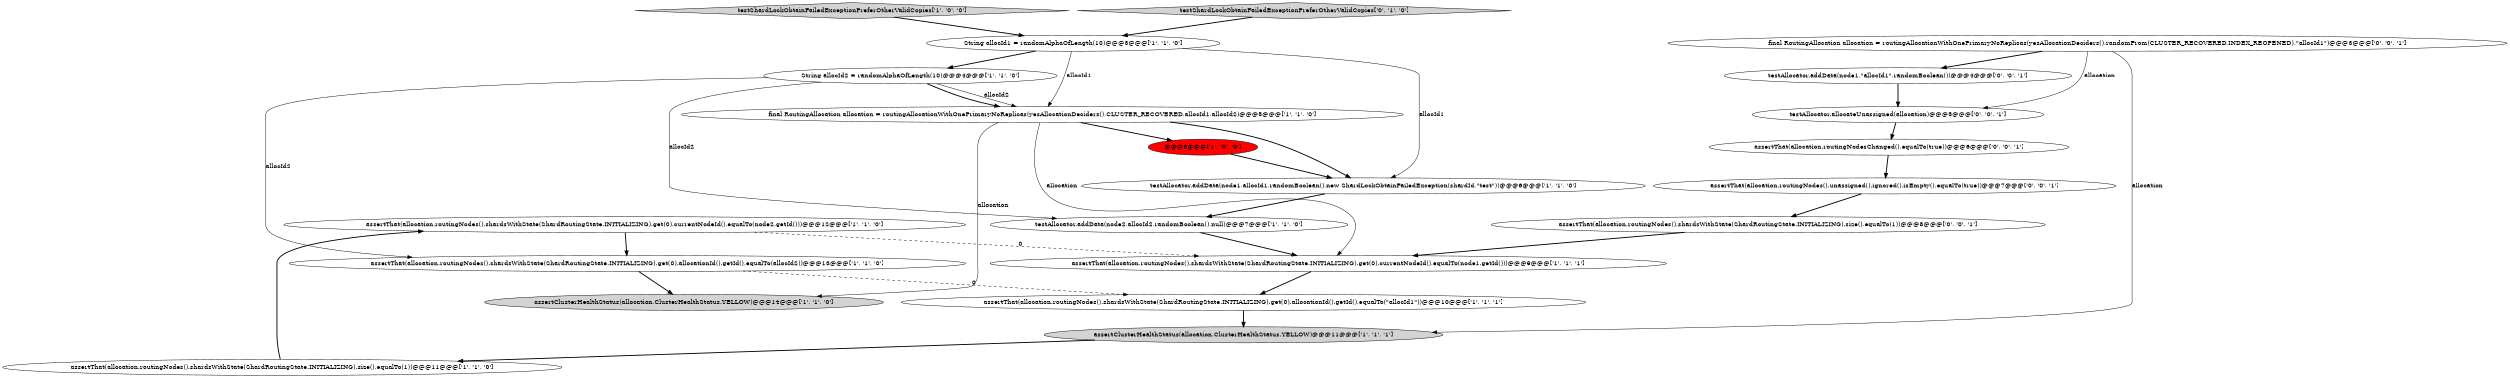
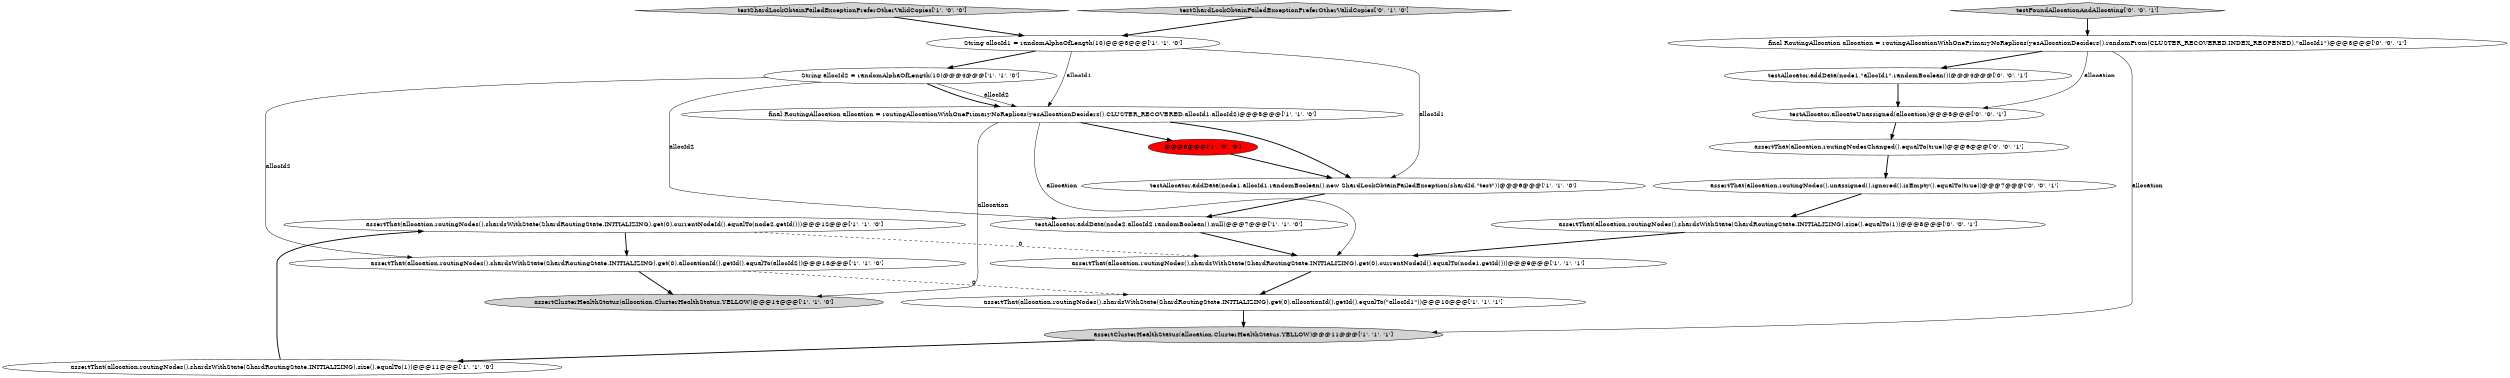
none -> (2087, 11)
